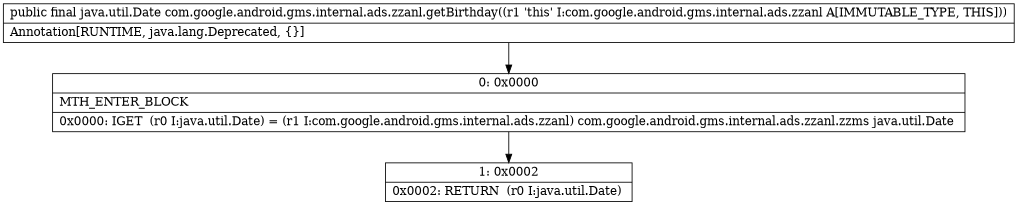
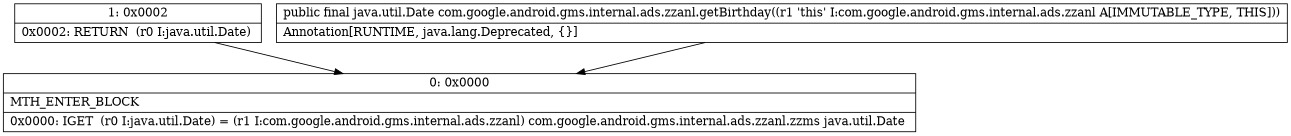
(509, 143) -> (275, 57)
